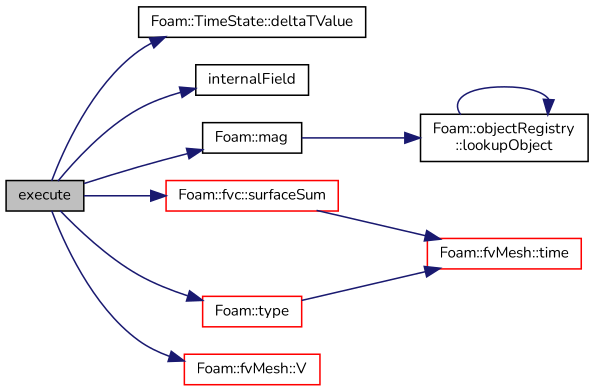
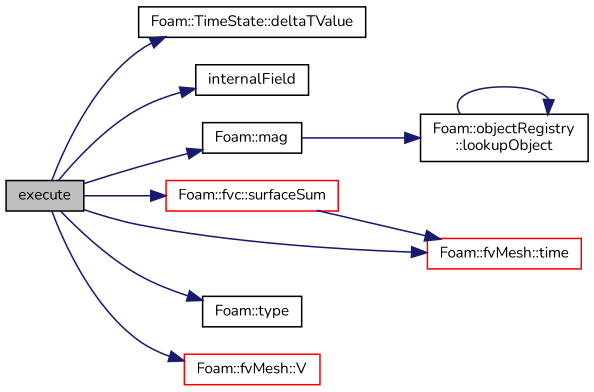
(363, 286) -> (246, 241)
(252, 312) -> (252, 312)
